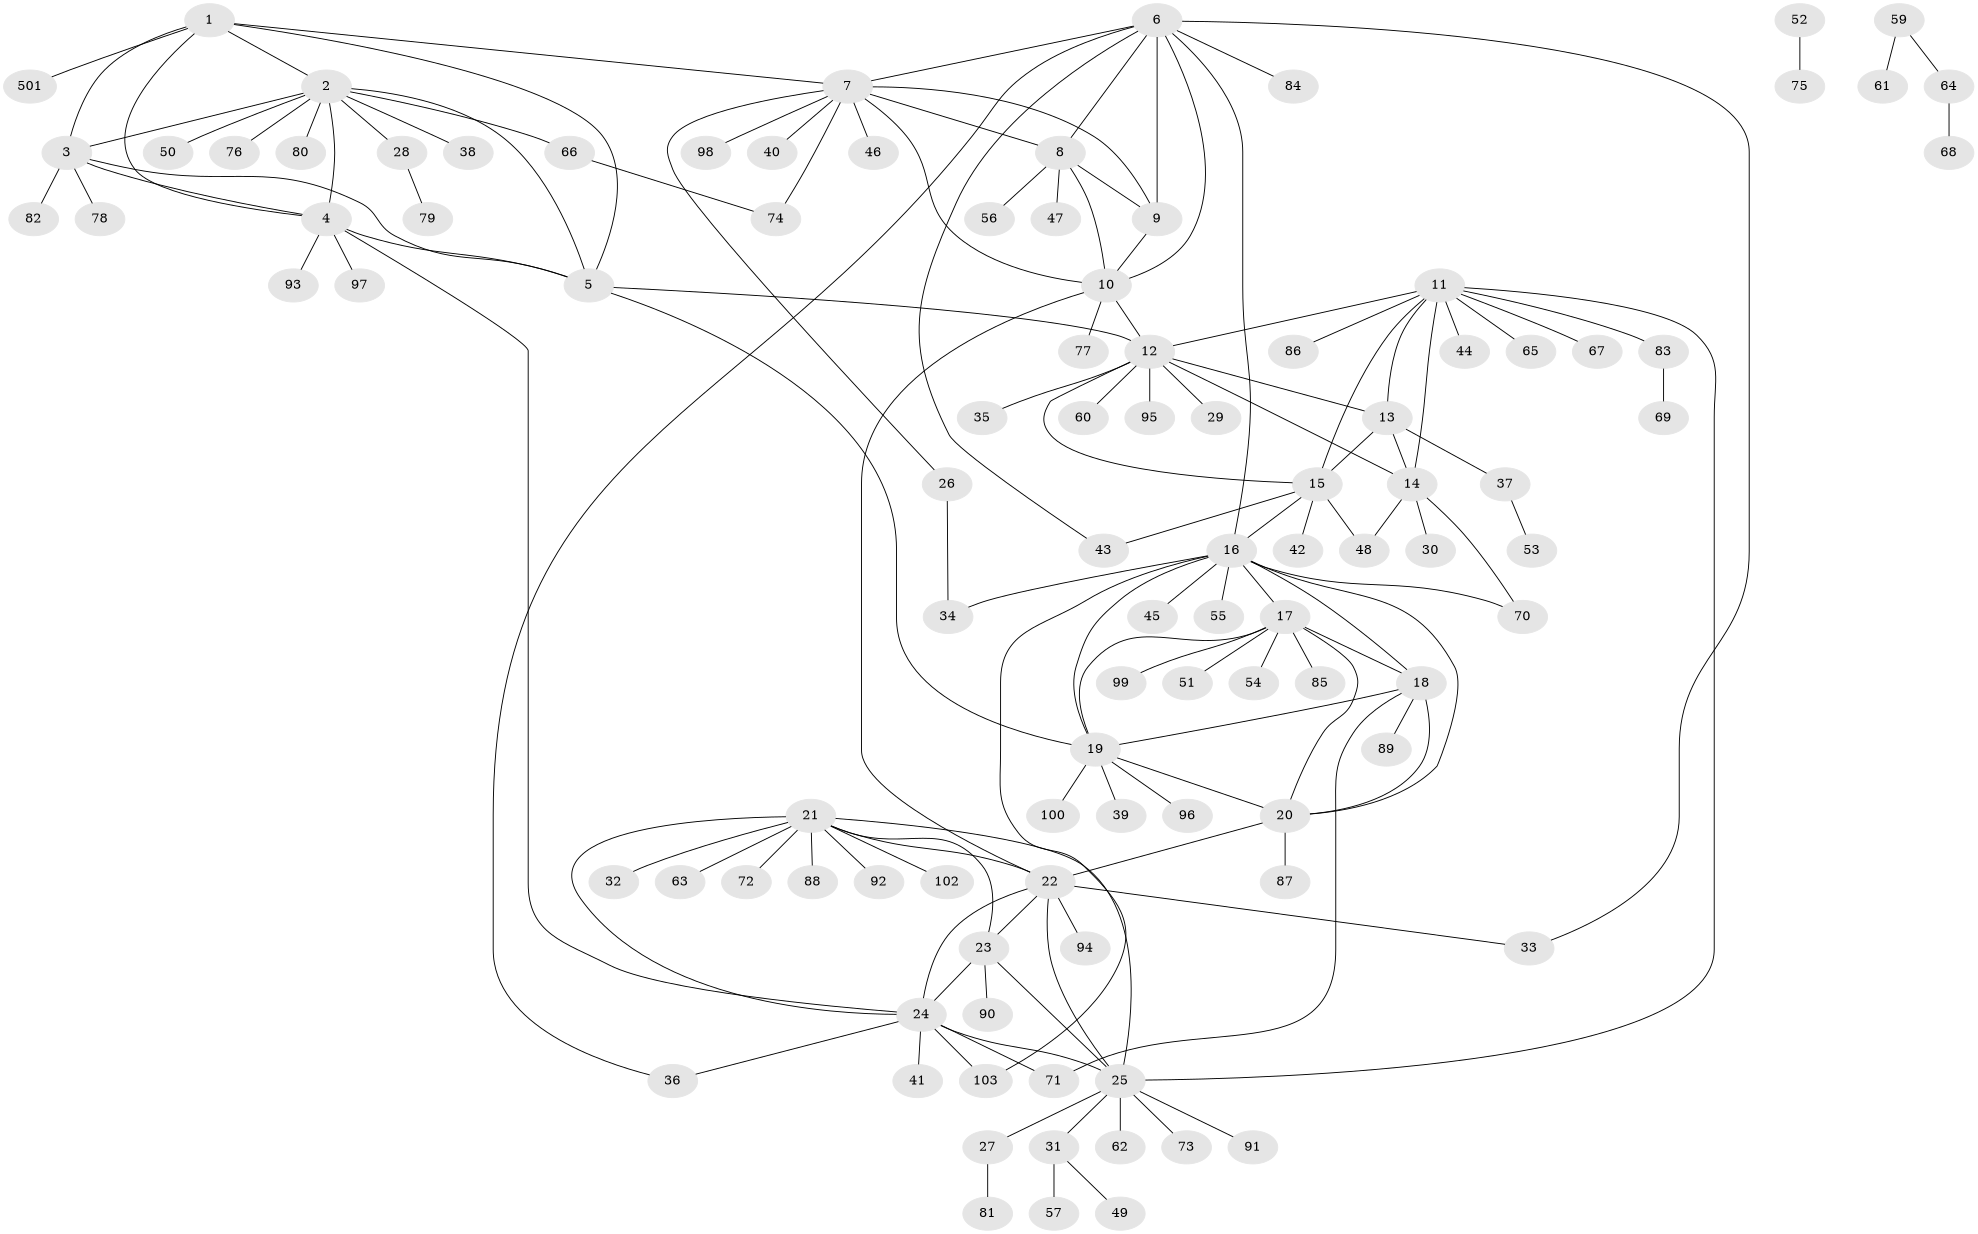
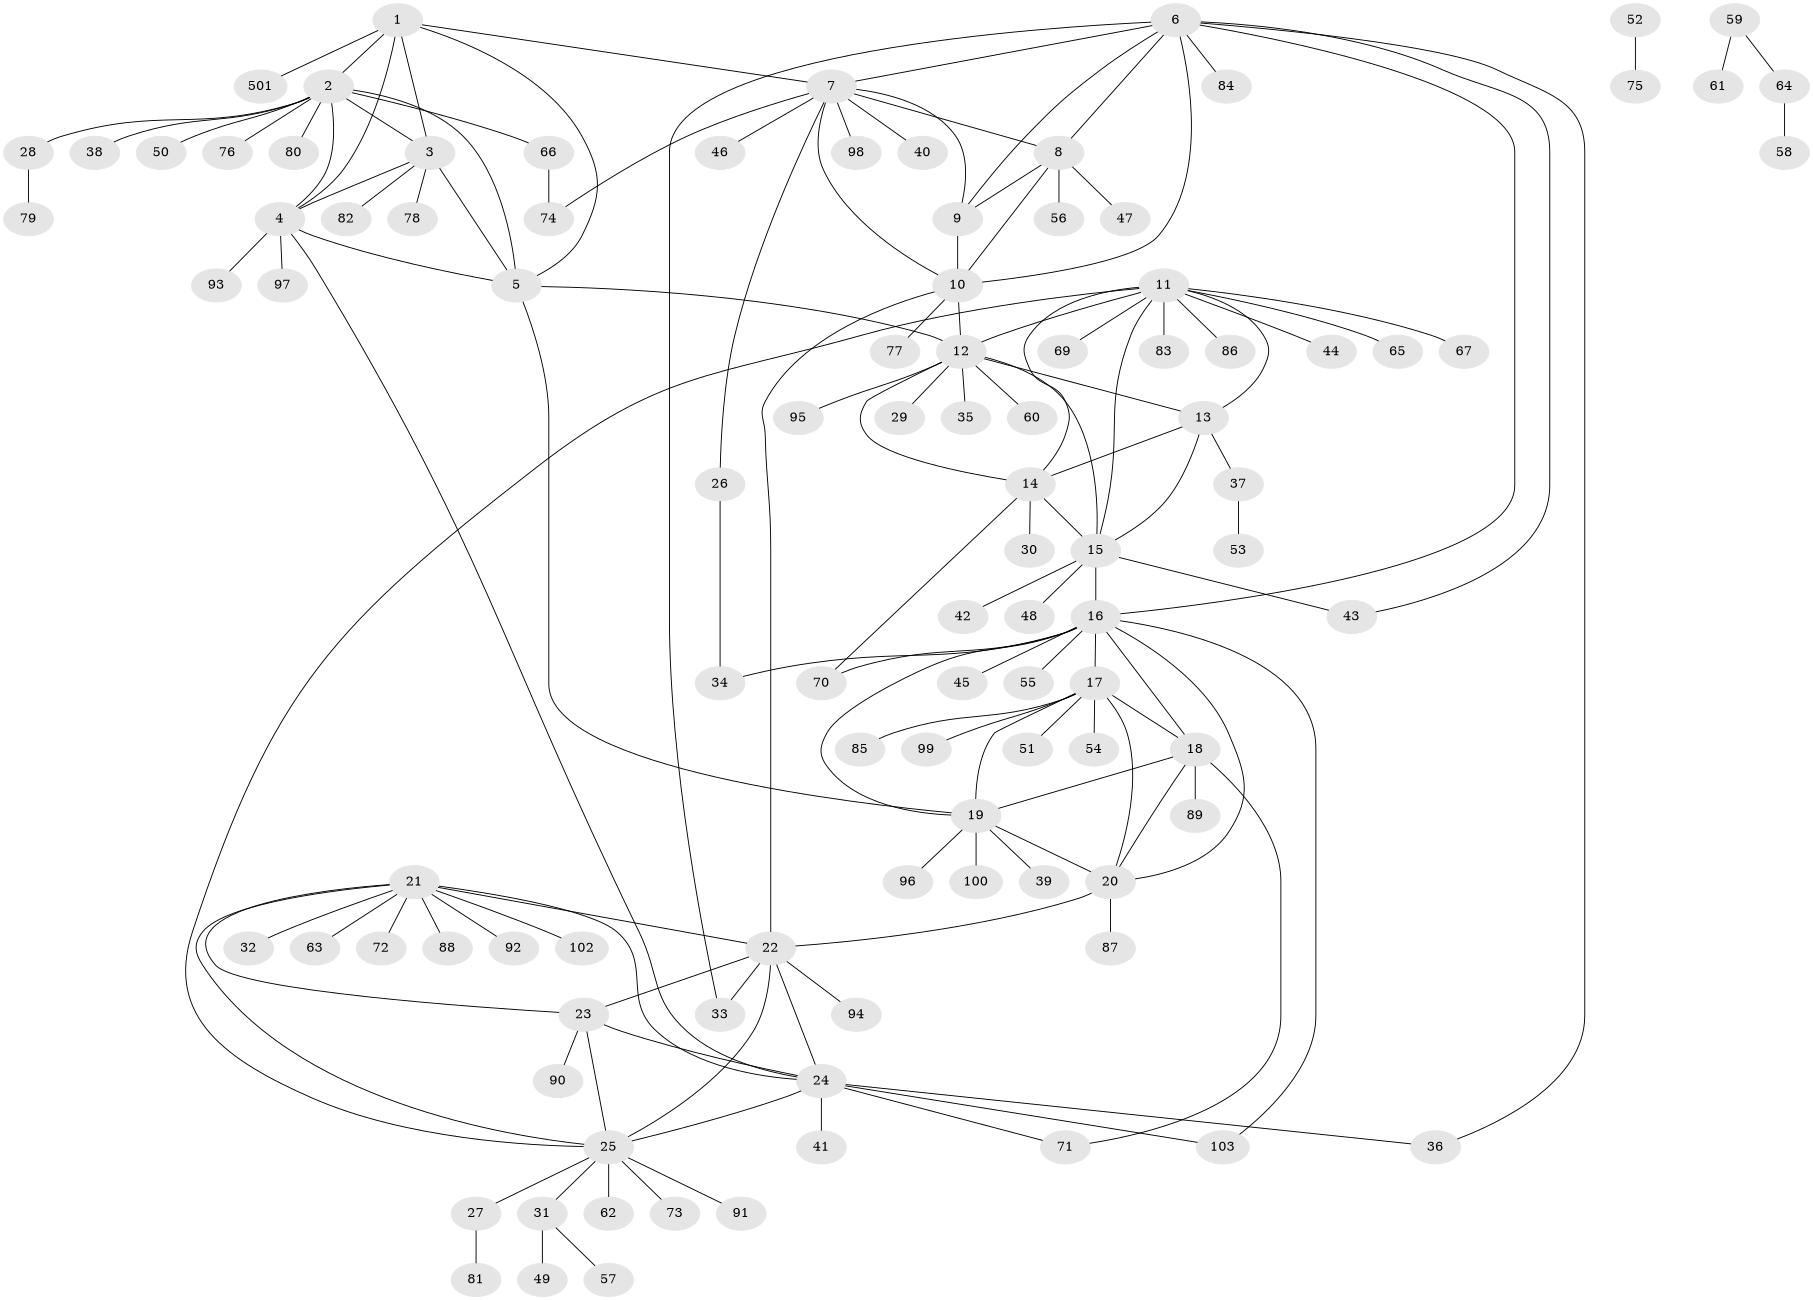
(1949, 153) -> (1785, 153)
(1664, 385) -> (1113, 319)
(1388, 518) -> (1063, 518)
